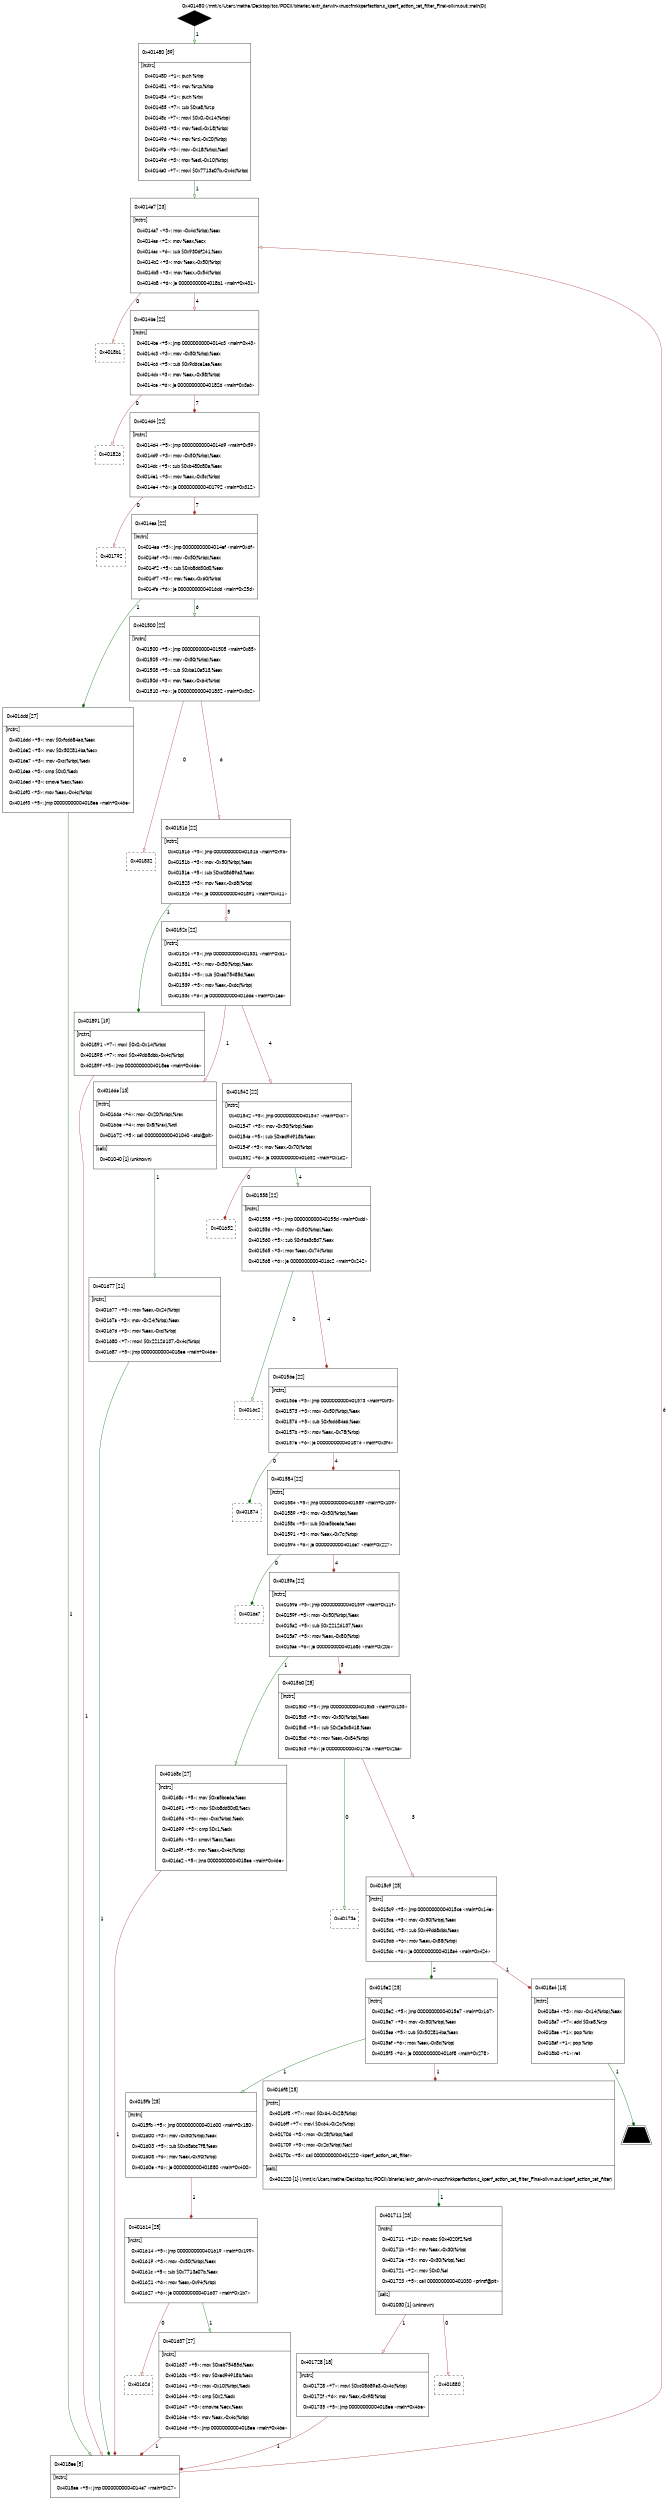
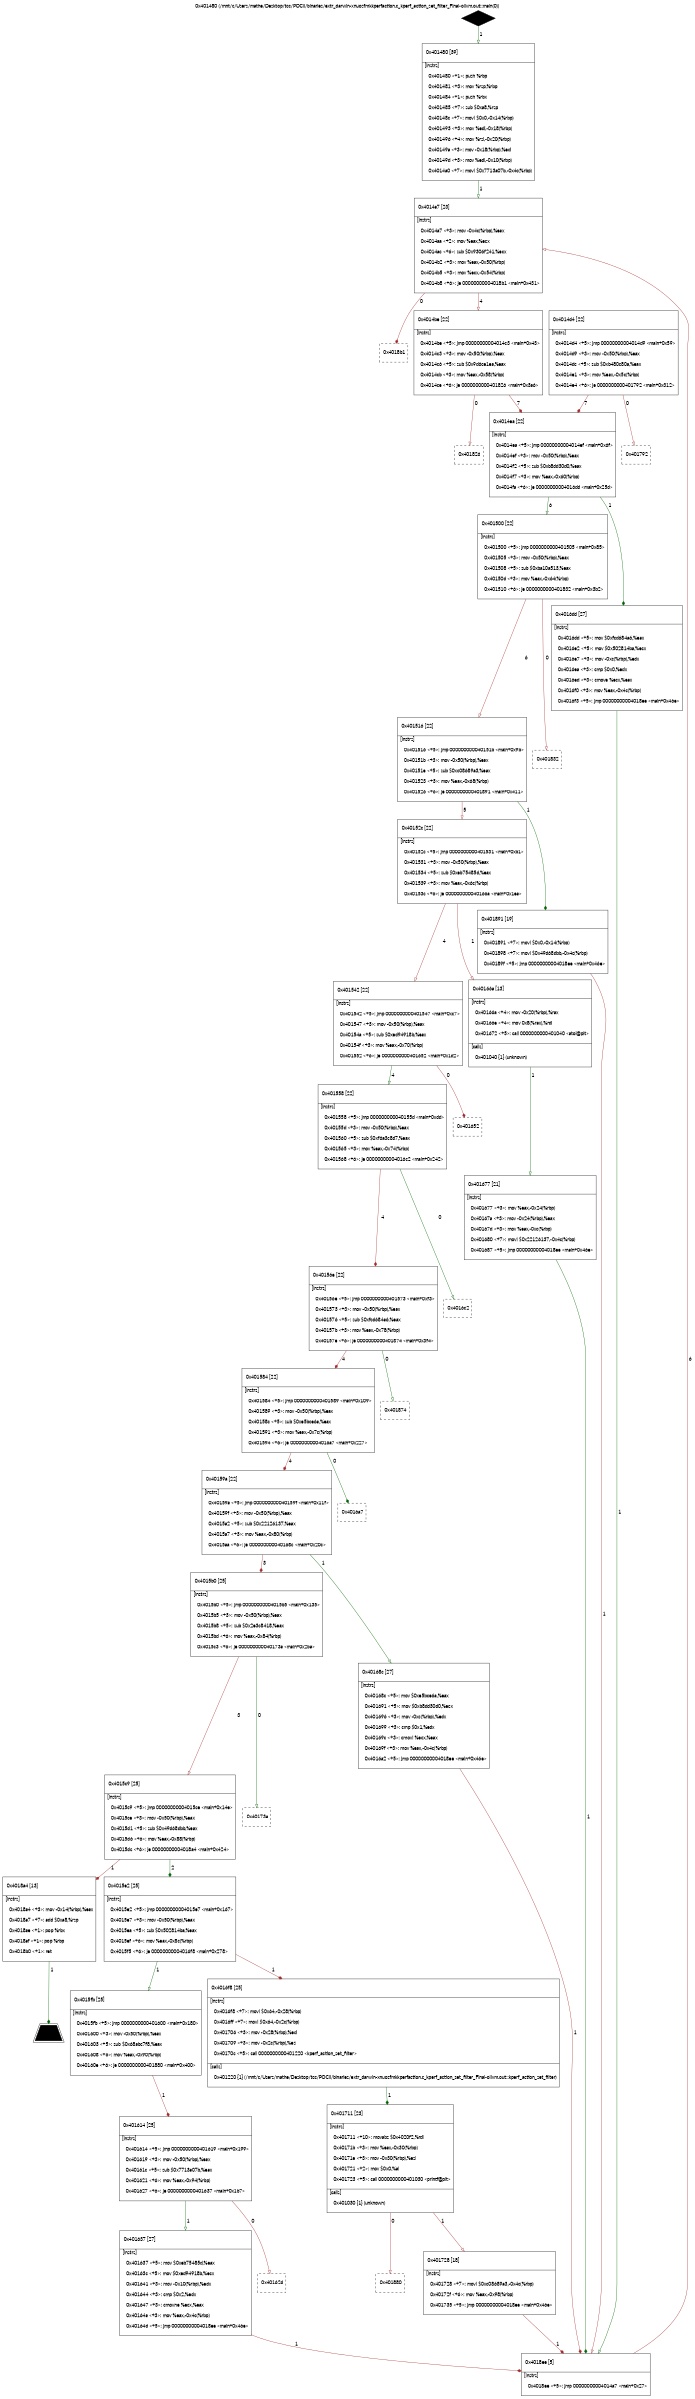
(124, 315) -> (408, 315)
(195, 402) -> (514, 402)
(261, 1474) -> (387, 1374)
